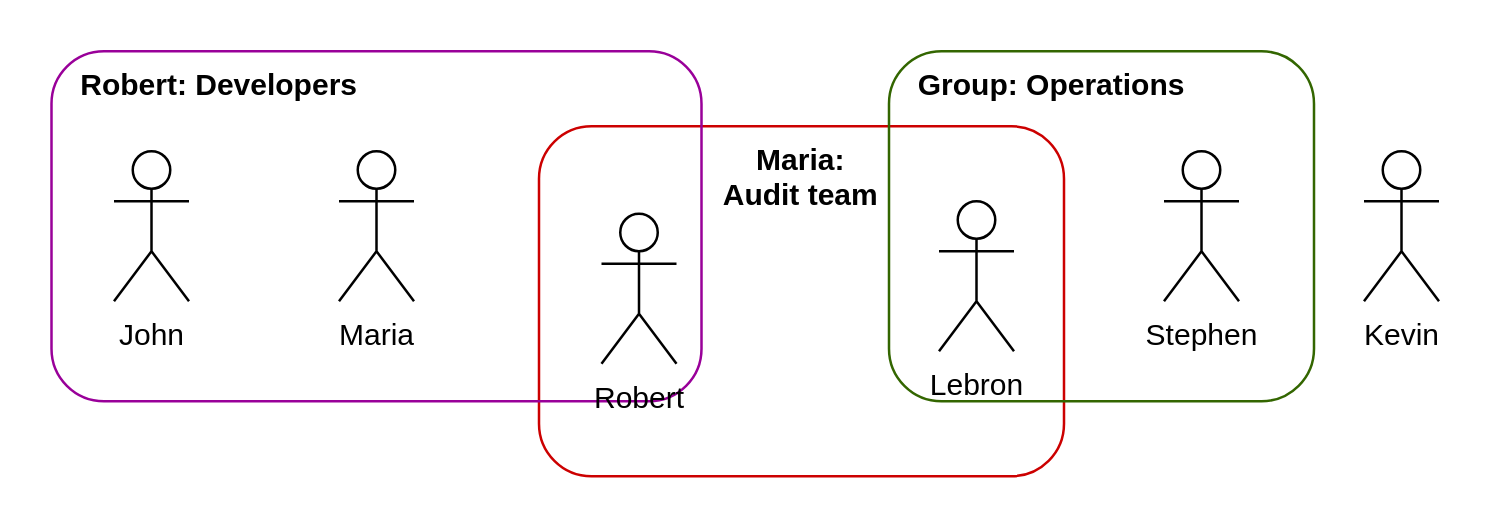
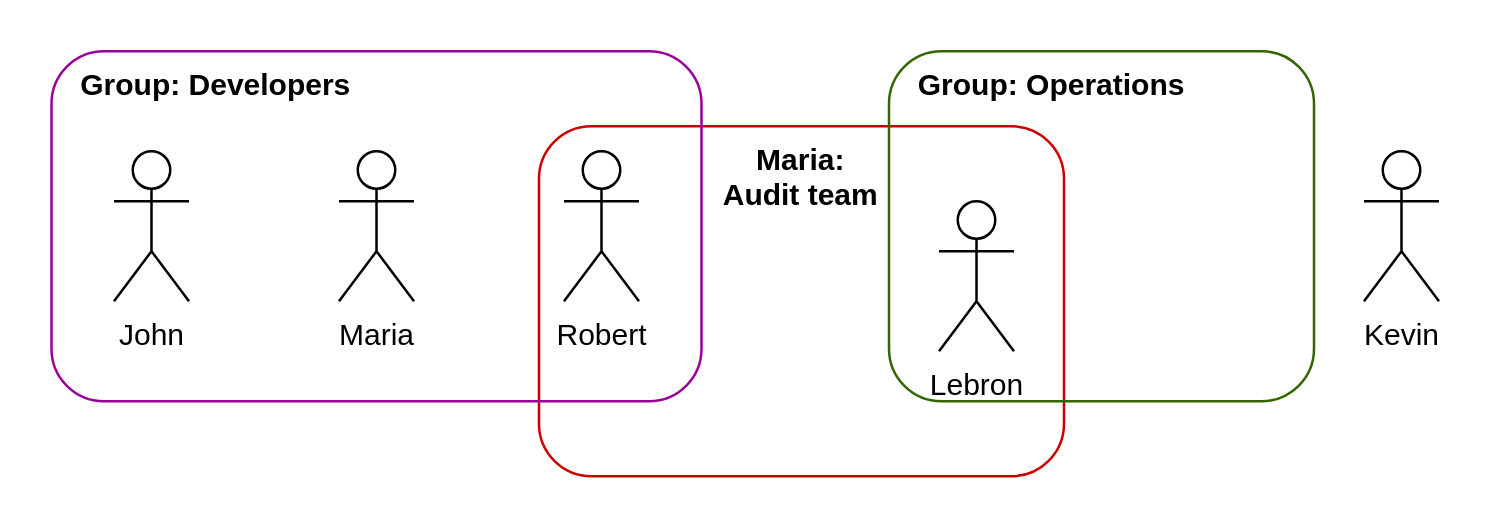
(221, 87) -> (212, 87)
(1201, 226) -> none
(639, 289) -> (601, 226)
